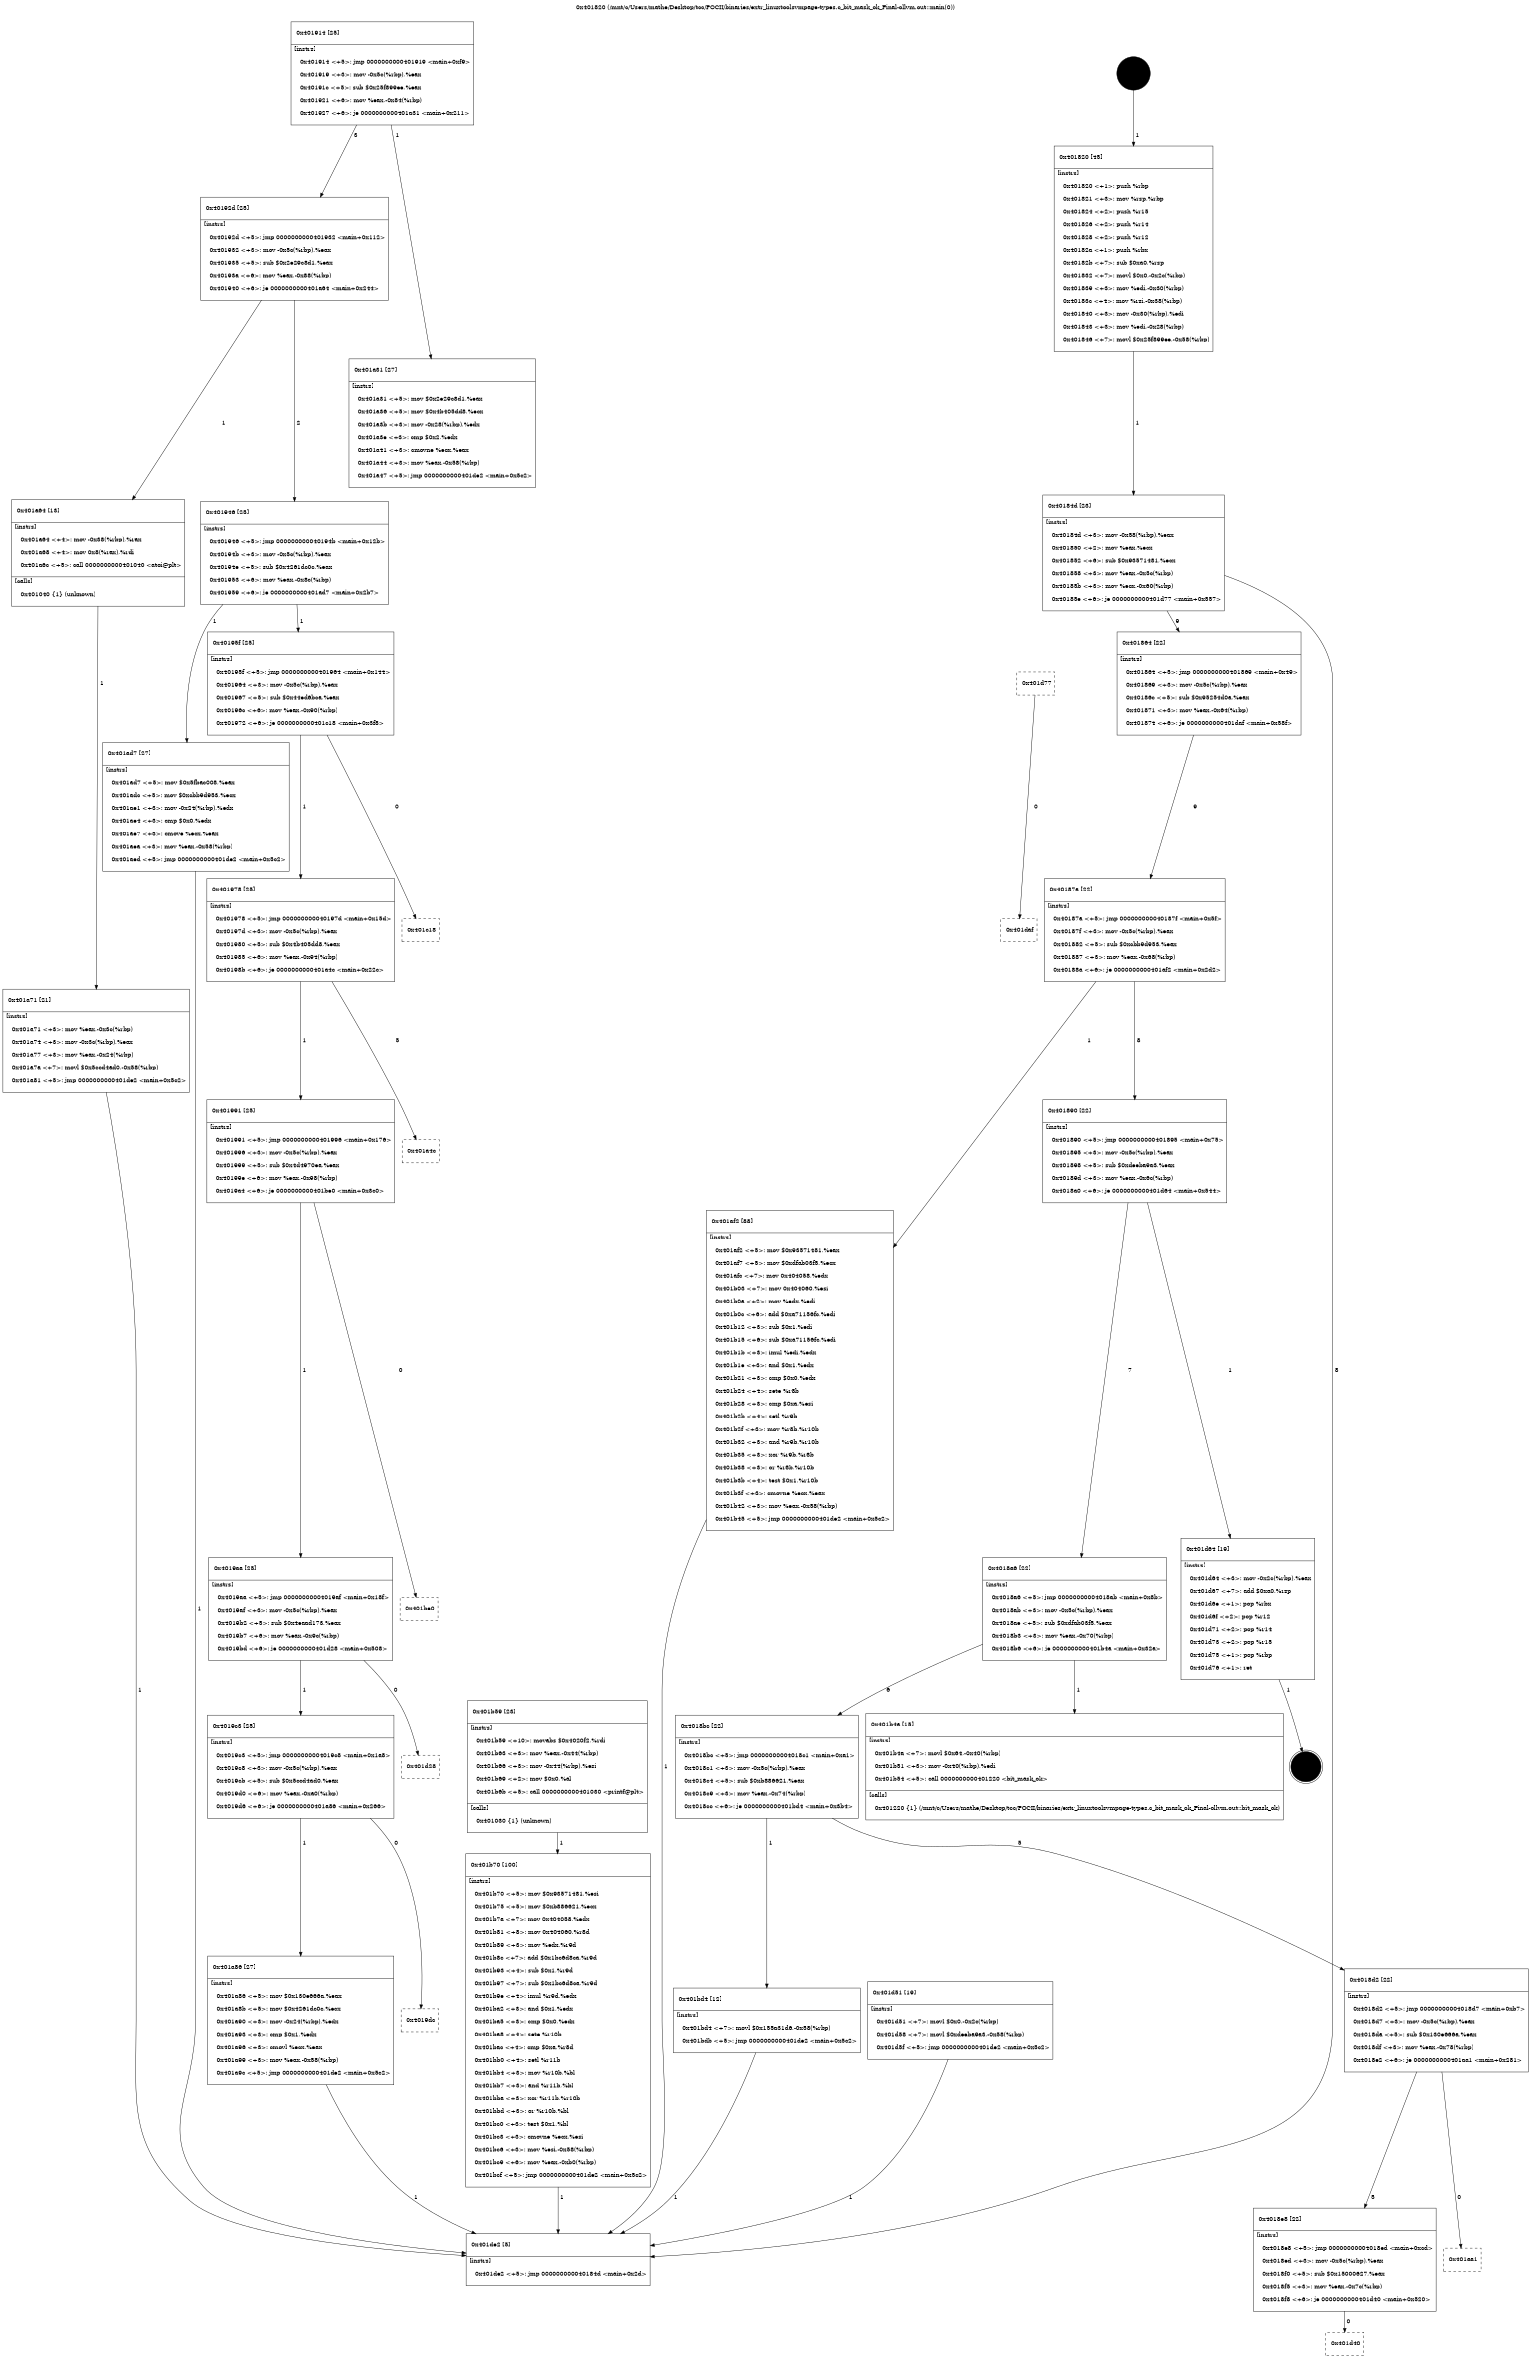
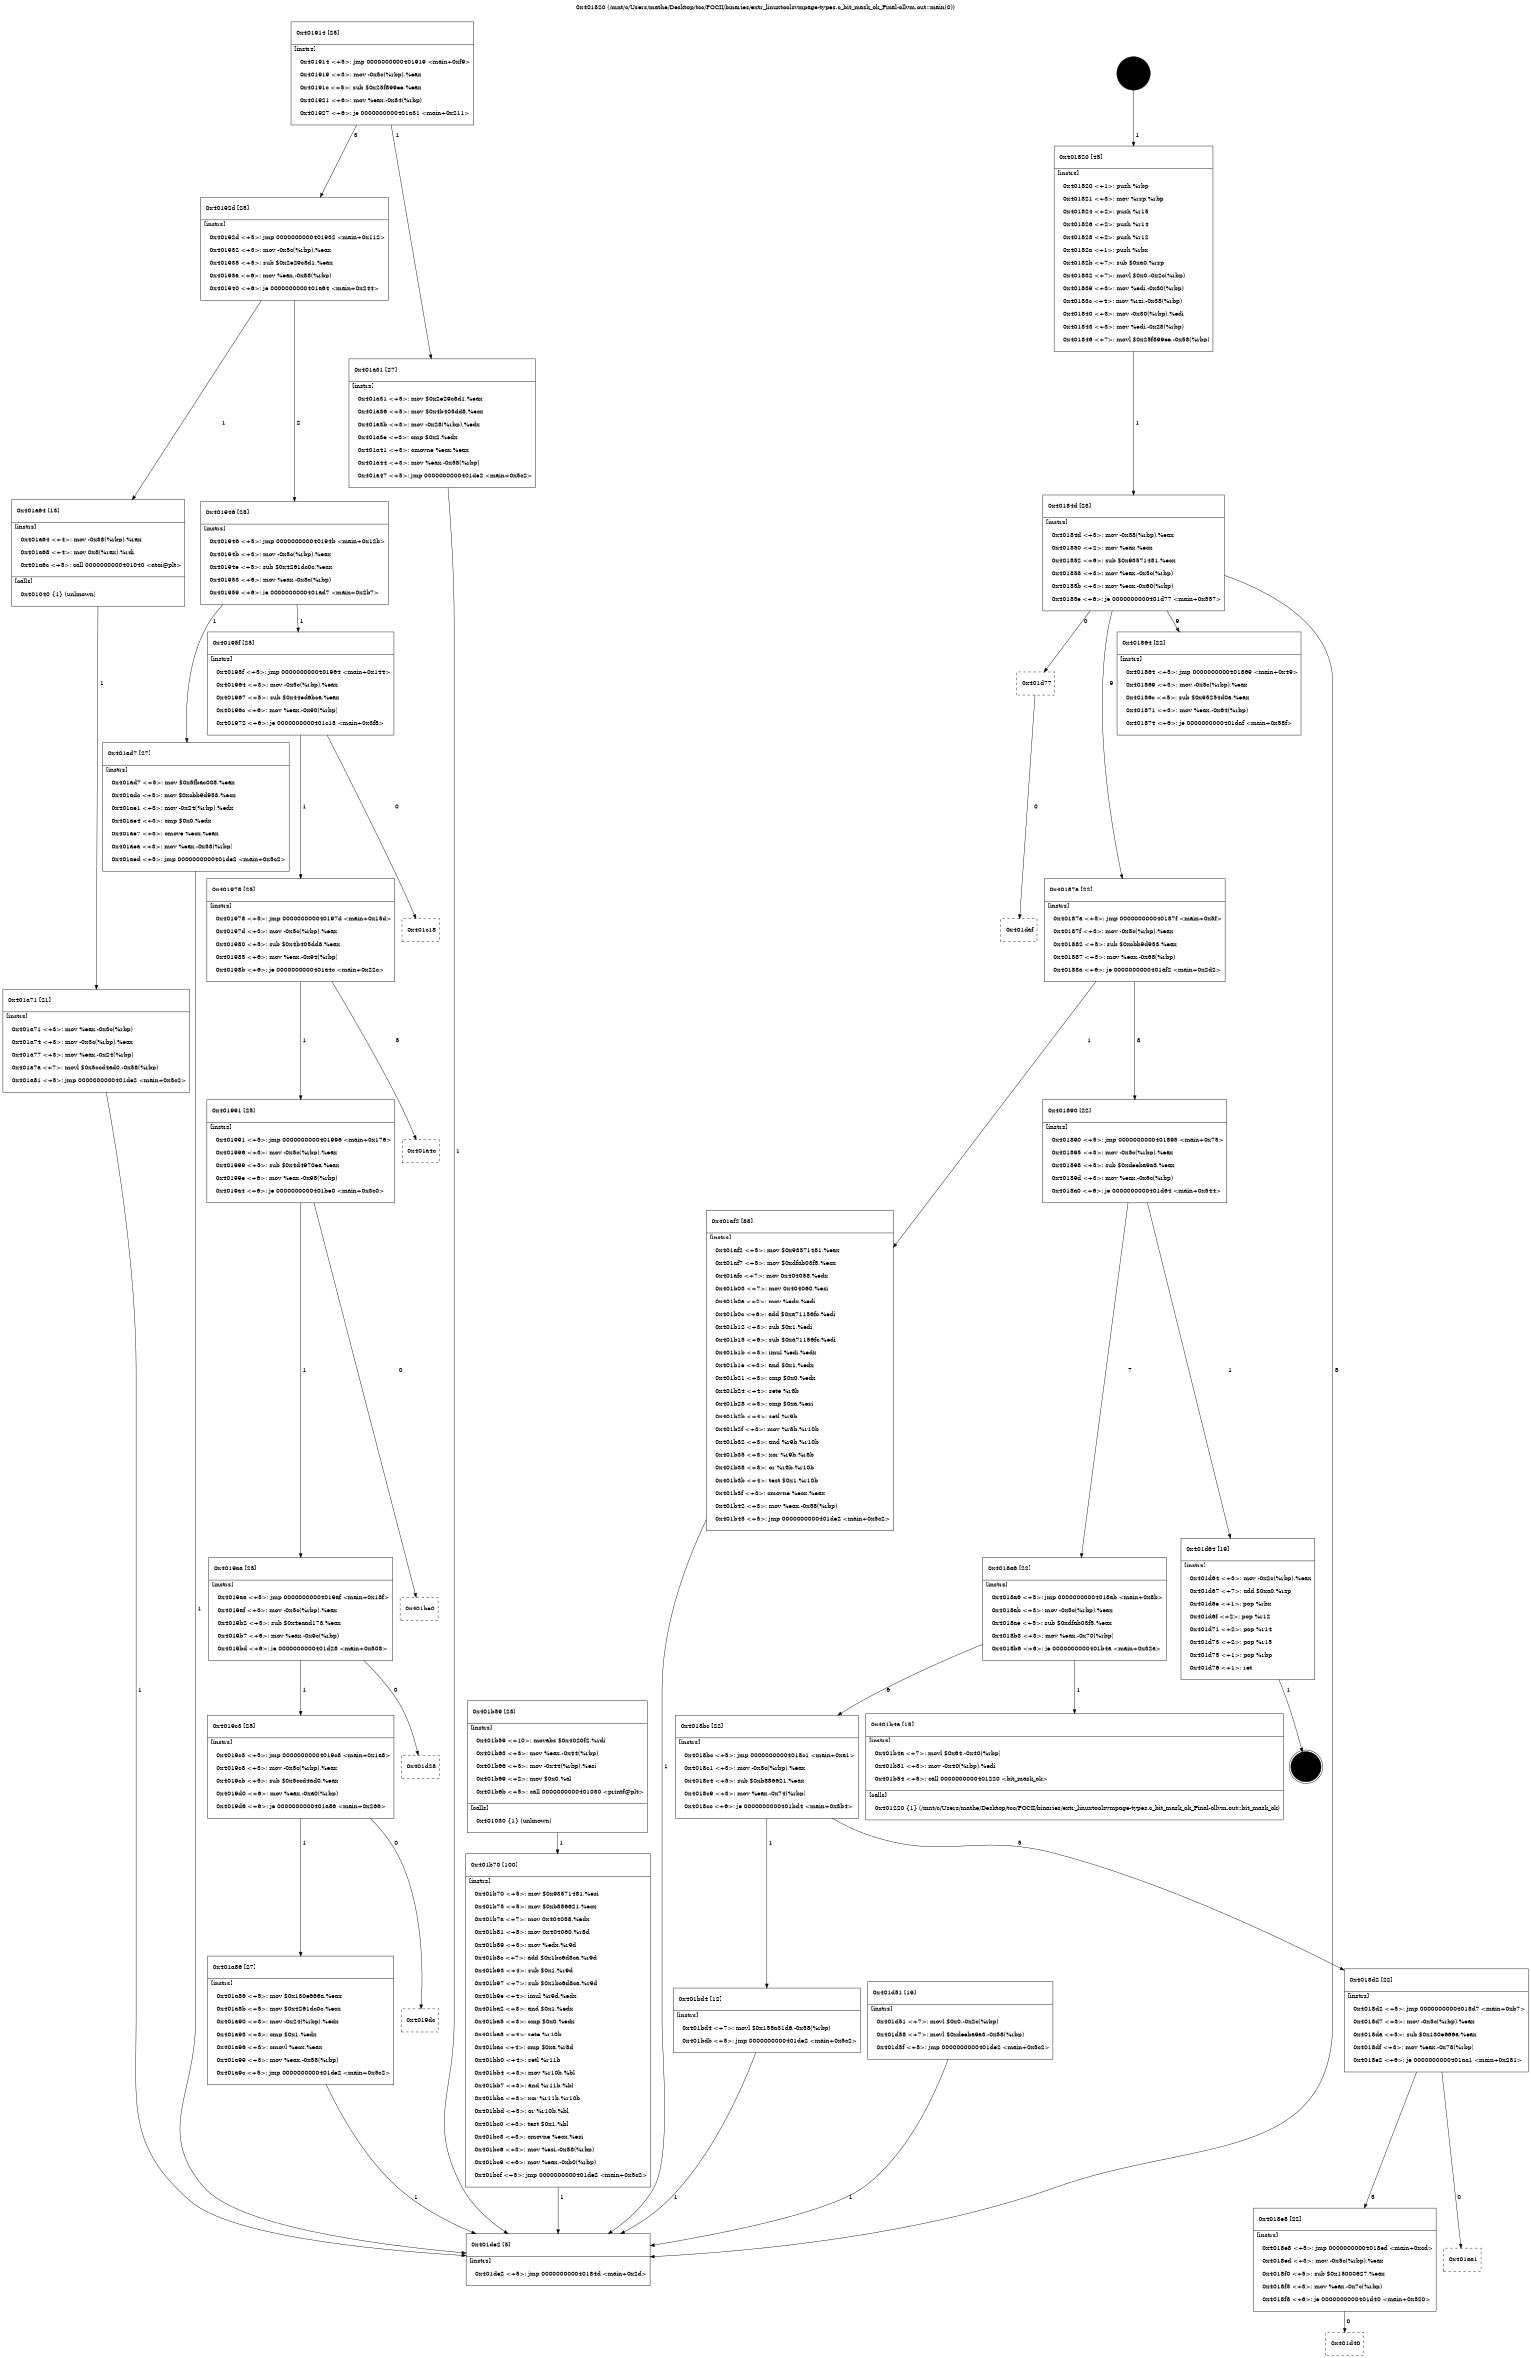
none -> (1068, 640)
(1173, 805) -> (1104, 743)
none -> (454, 1370)
